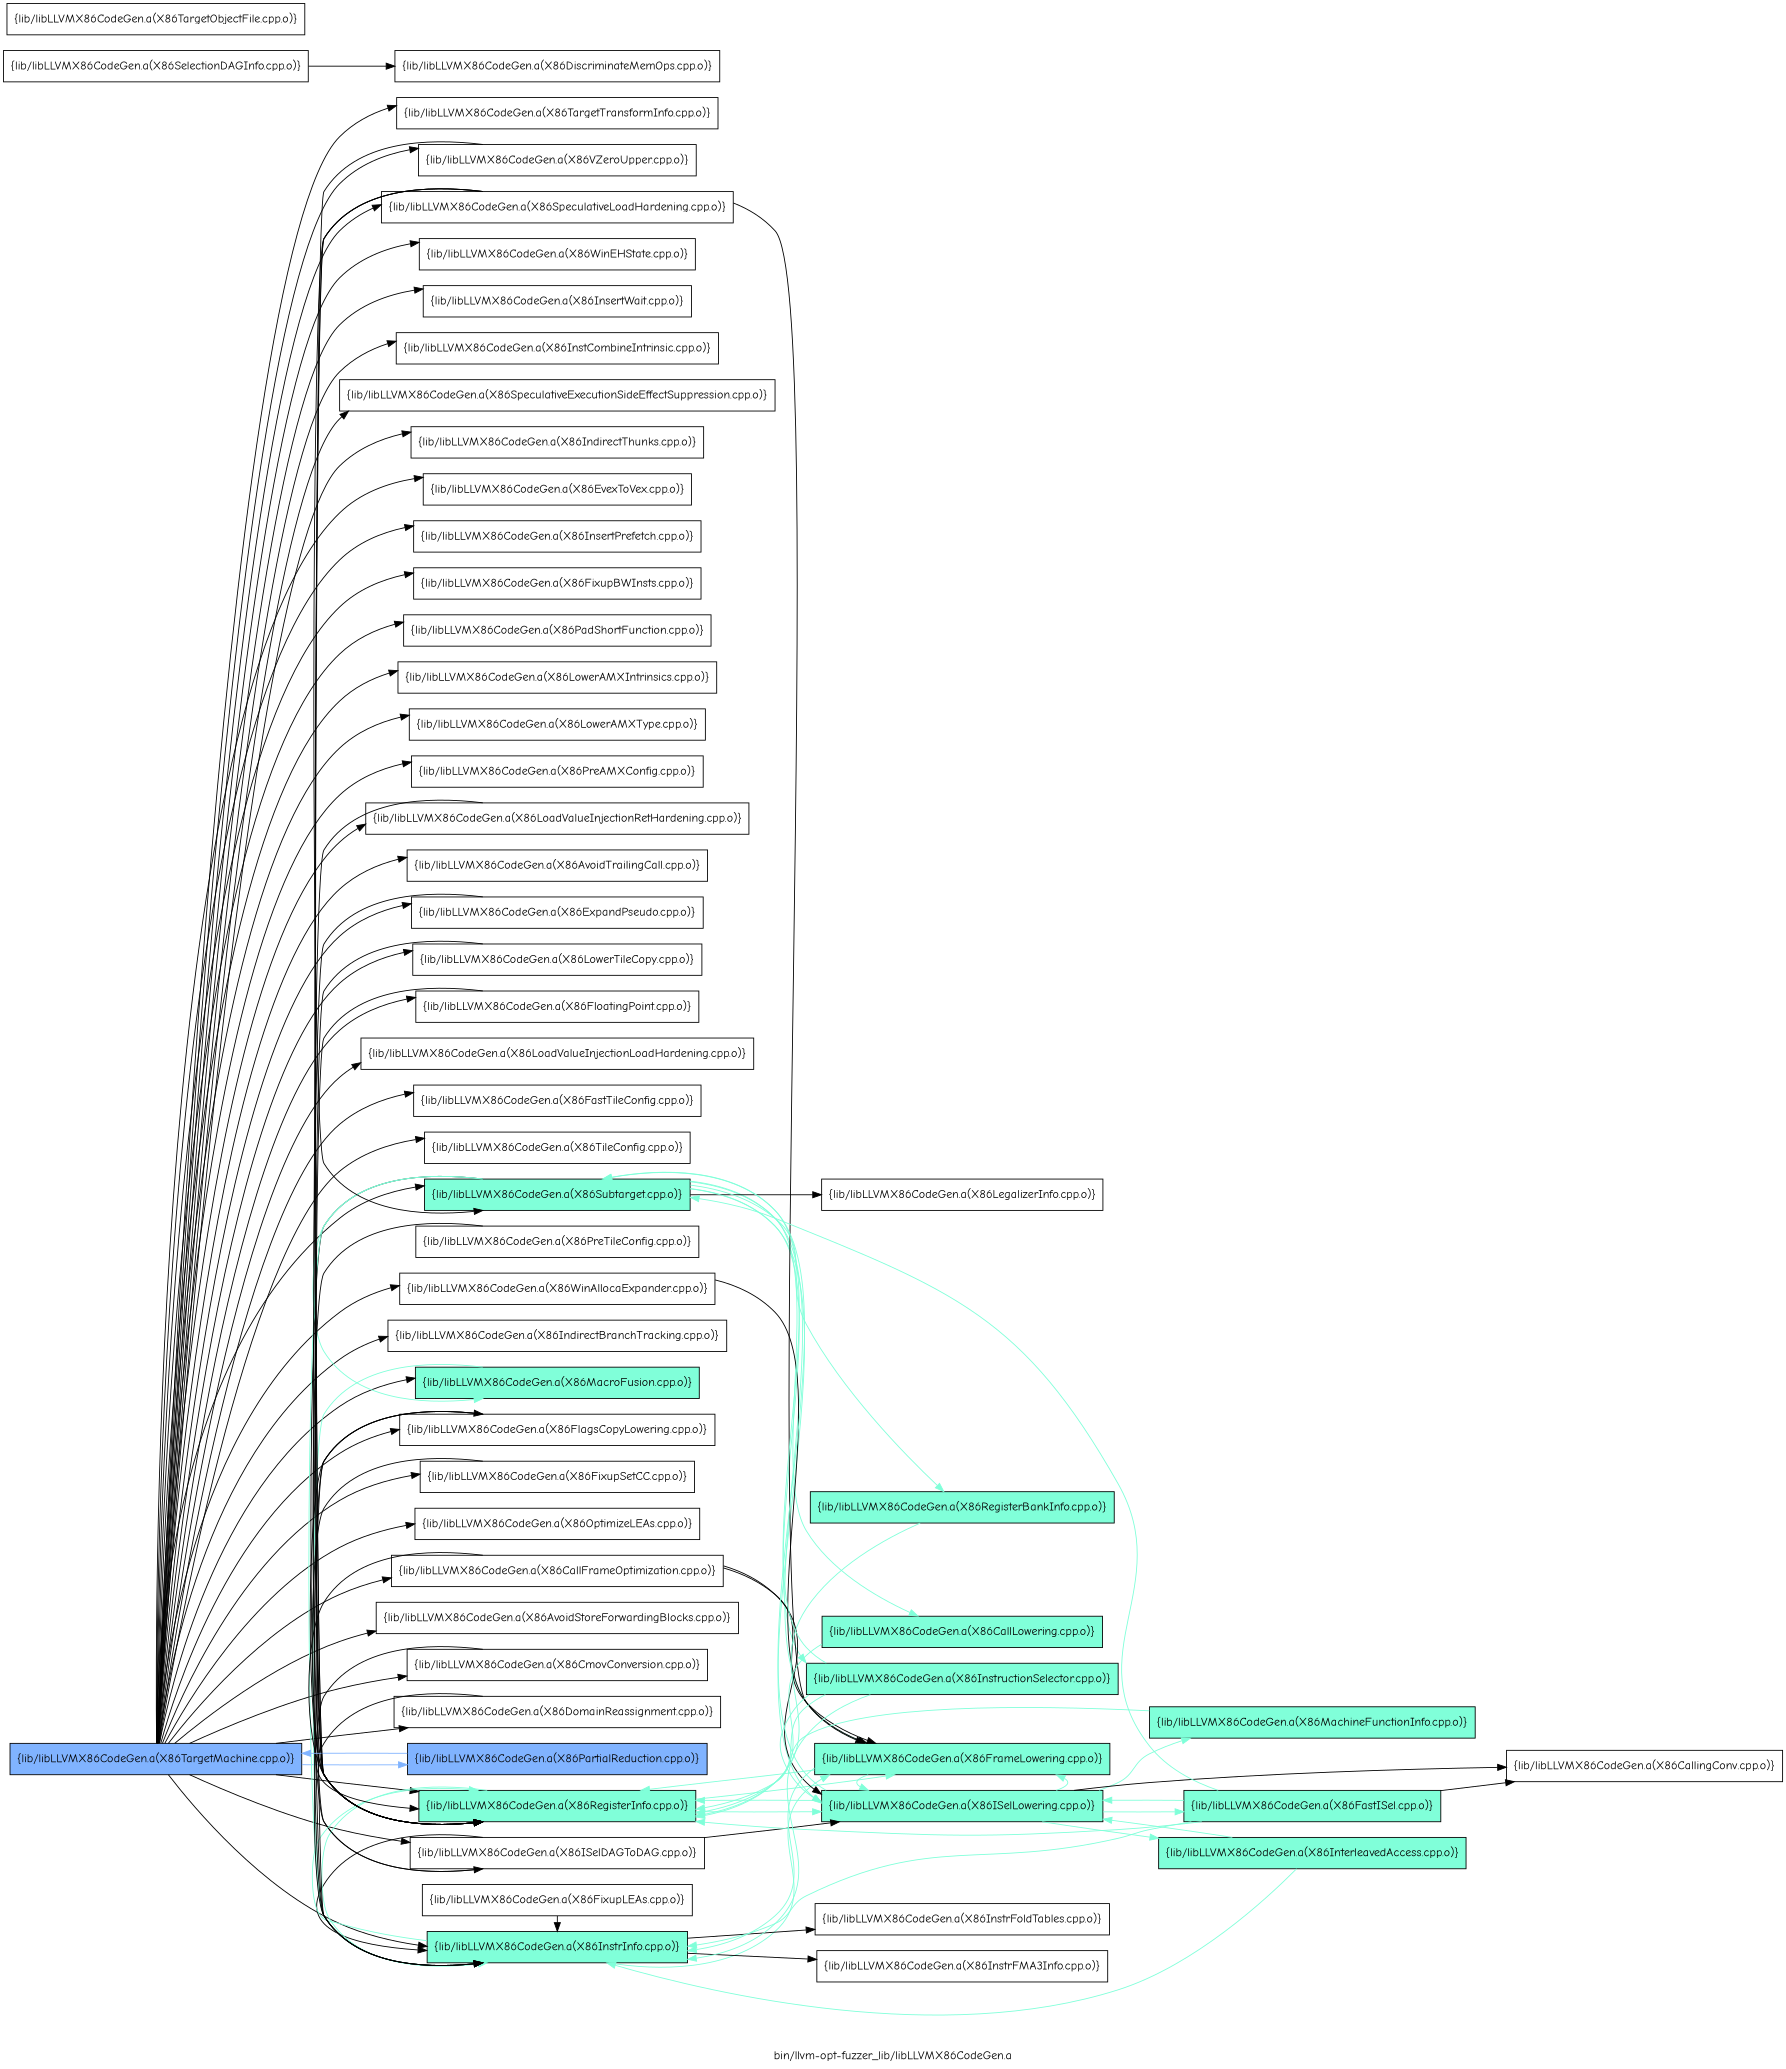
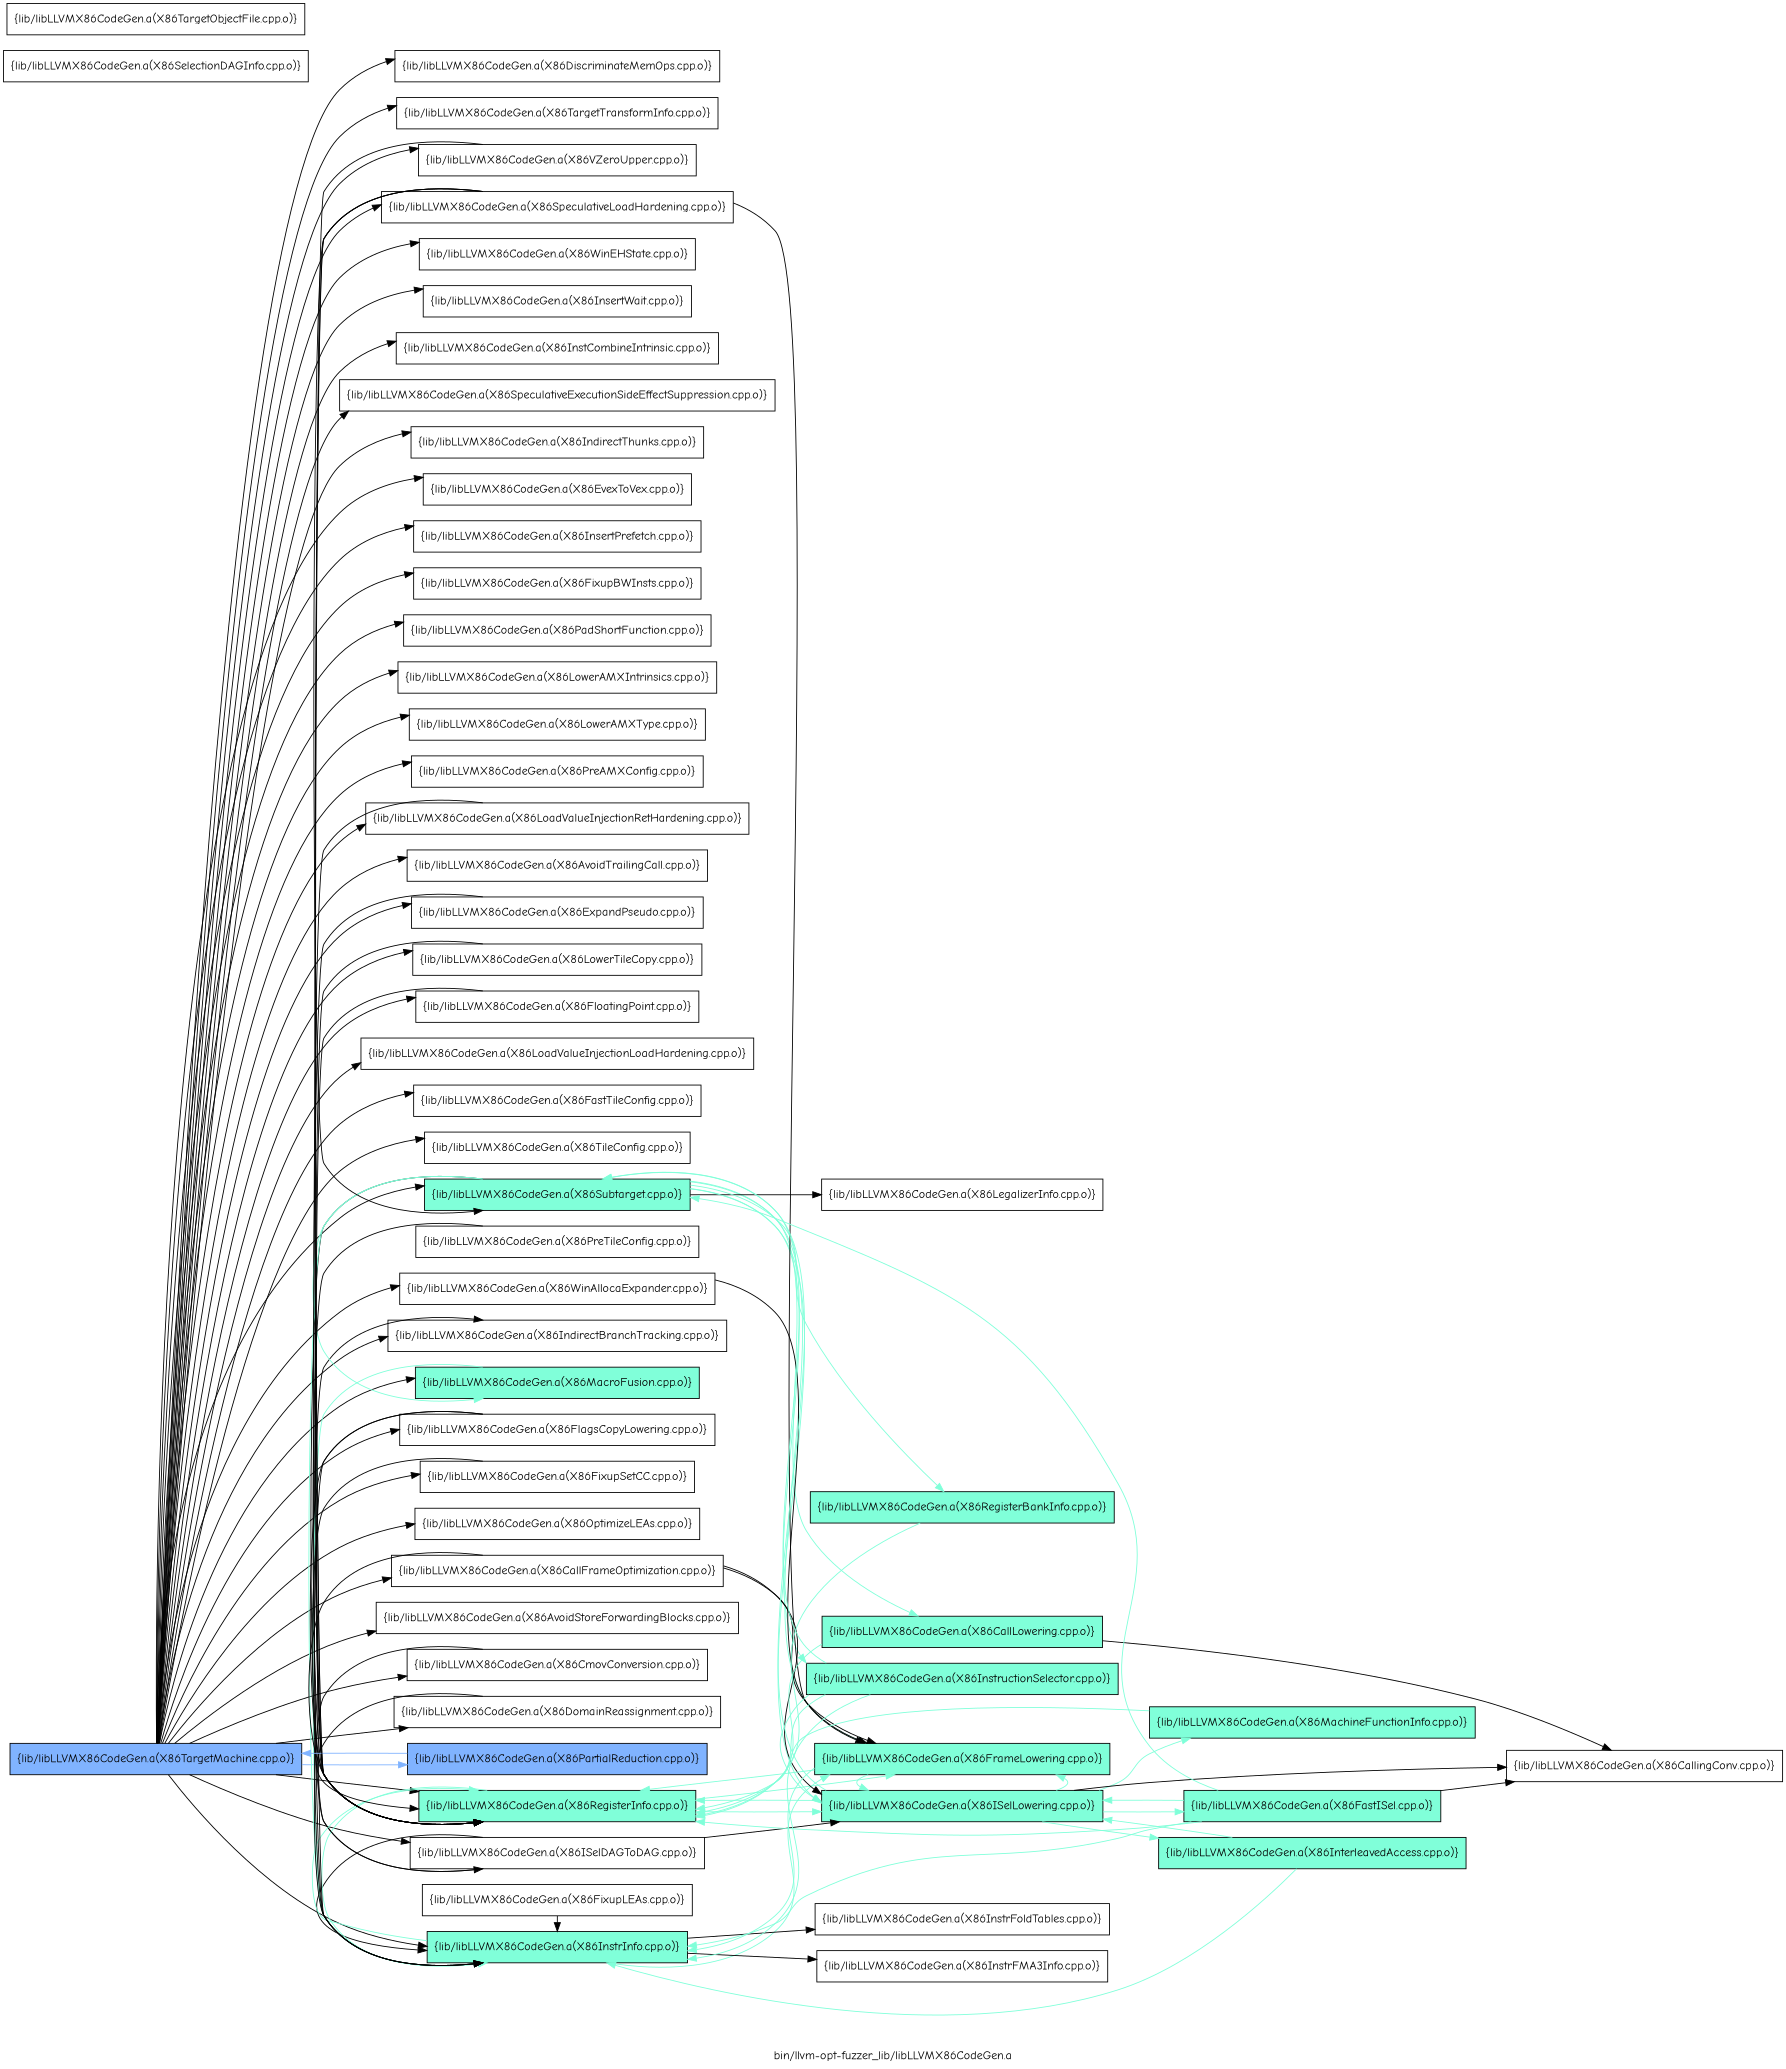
(347, 66) -> (229, 624)
(316, 1646) -> (314, 1599)
none -> (1358, 1674)
